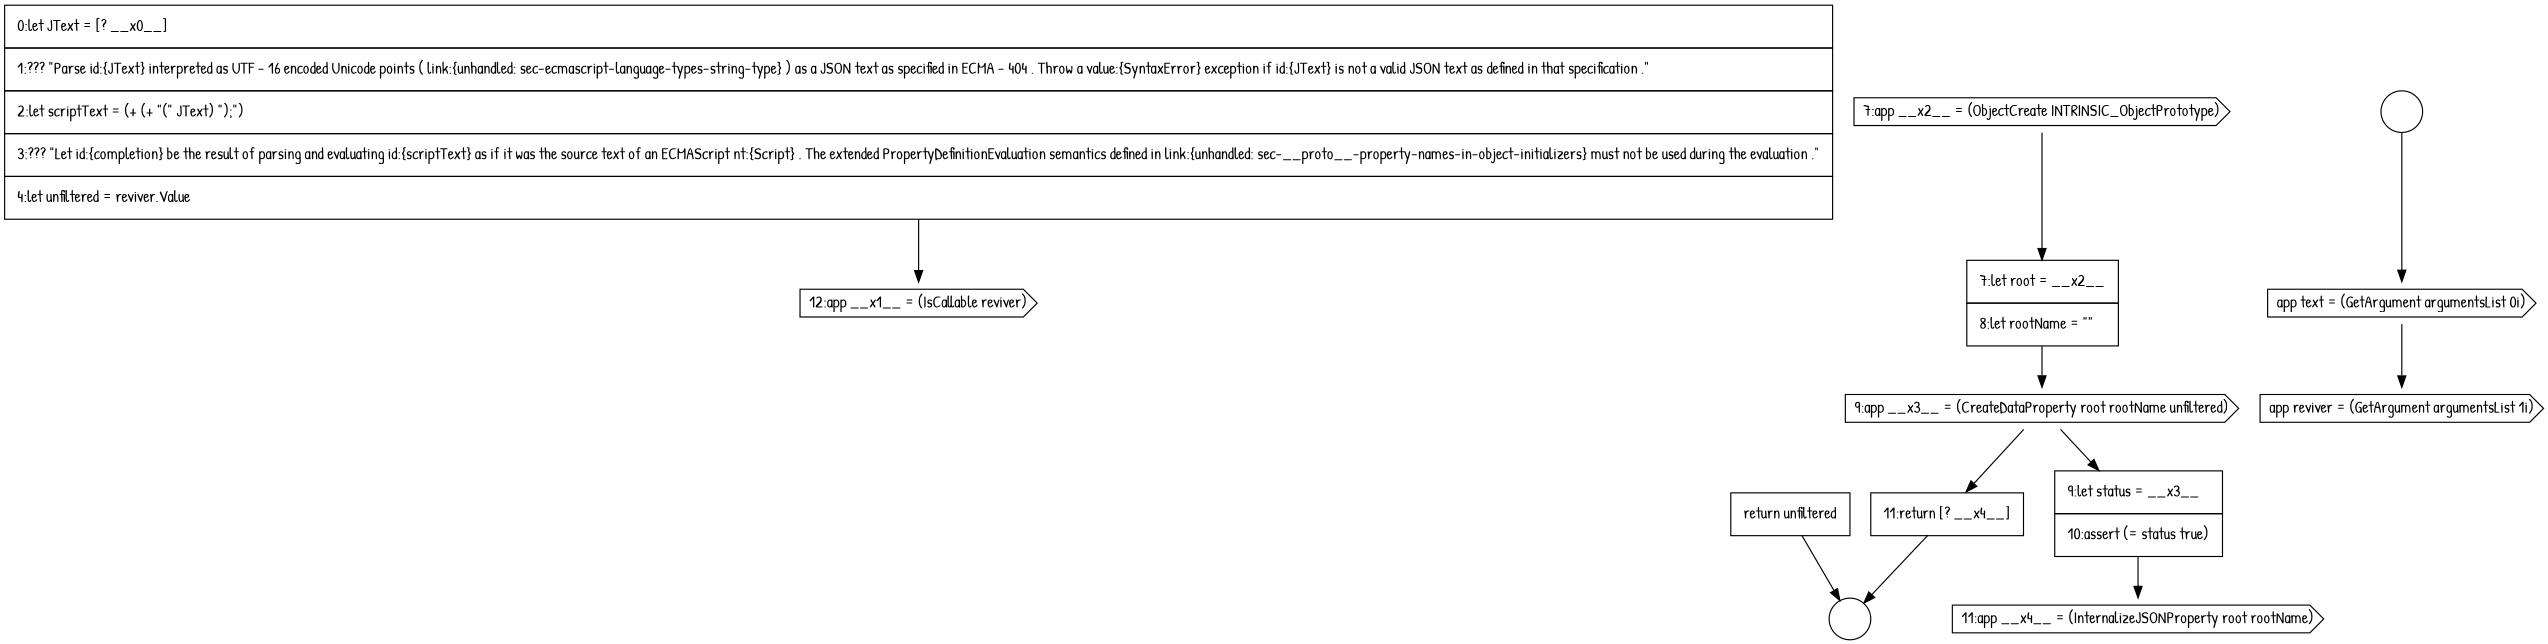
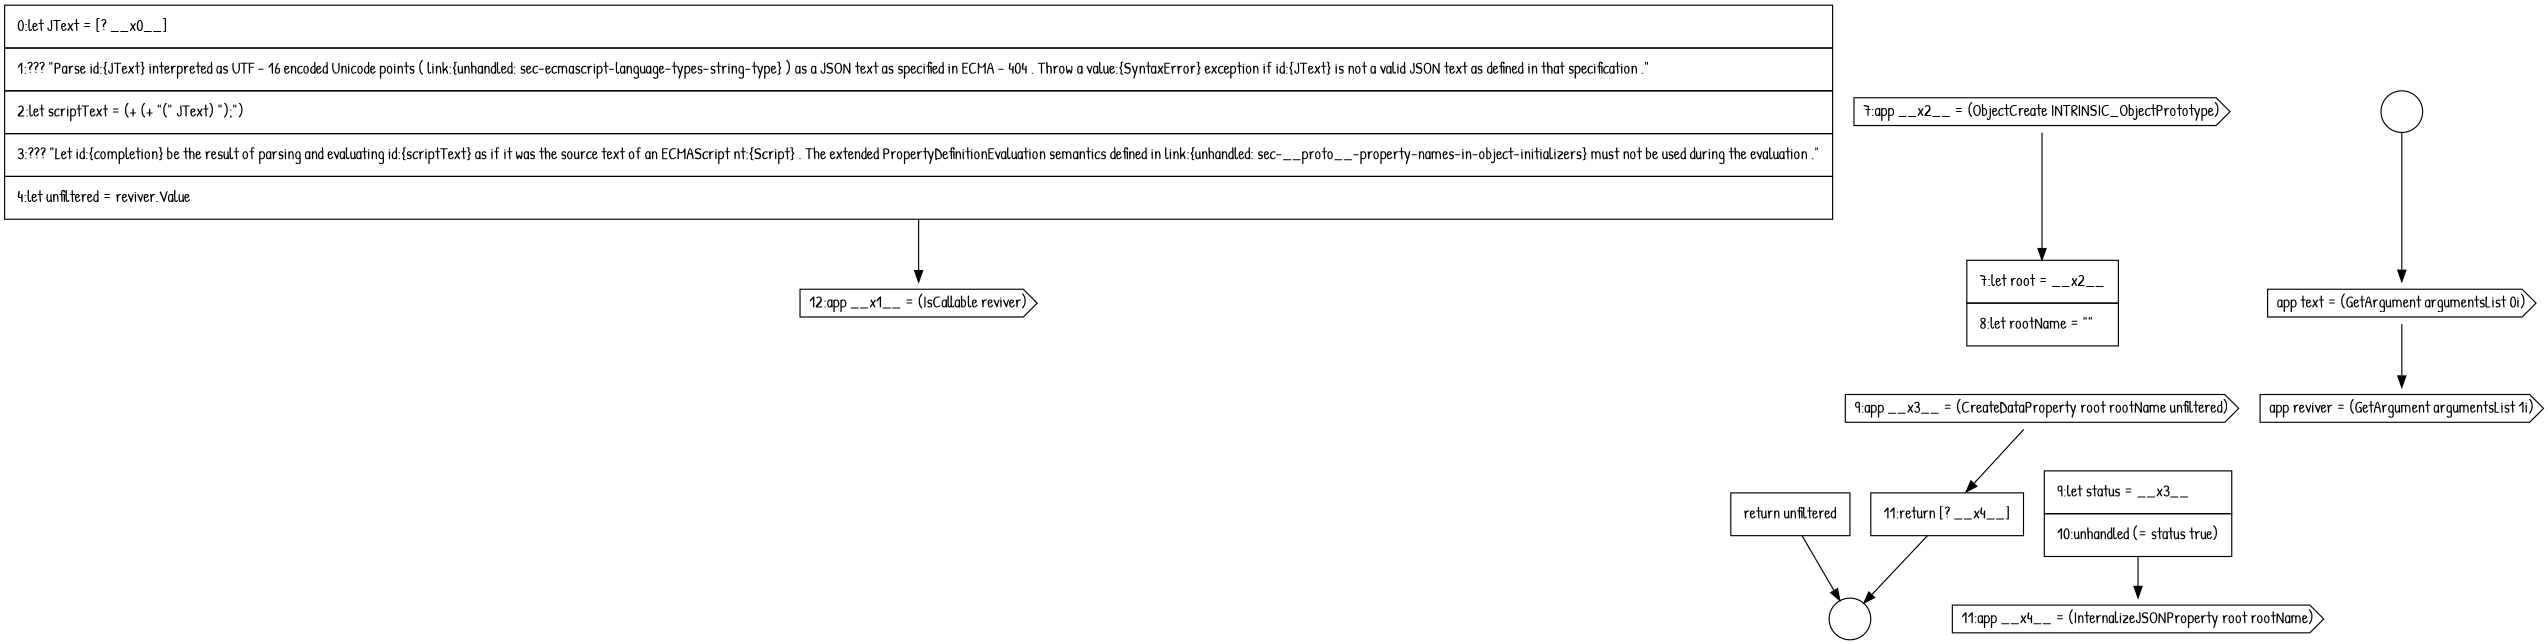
(2042, 361) -> none
(2076, 446) -> none
(2139, 535) -> (2138, 535)
